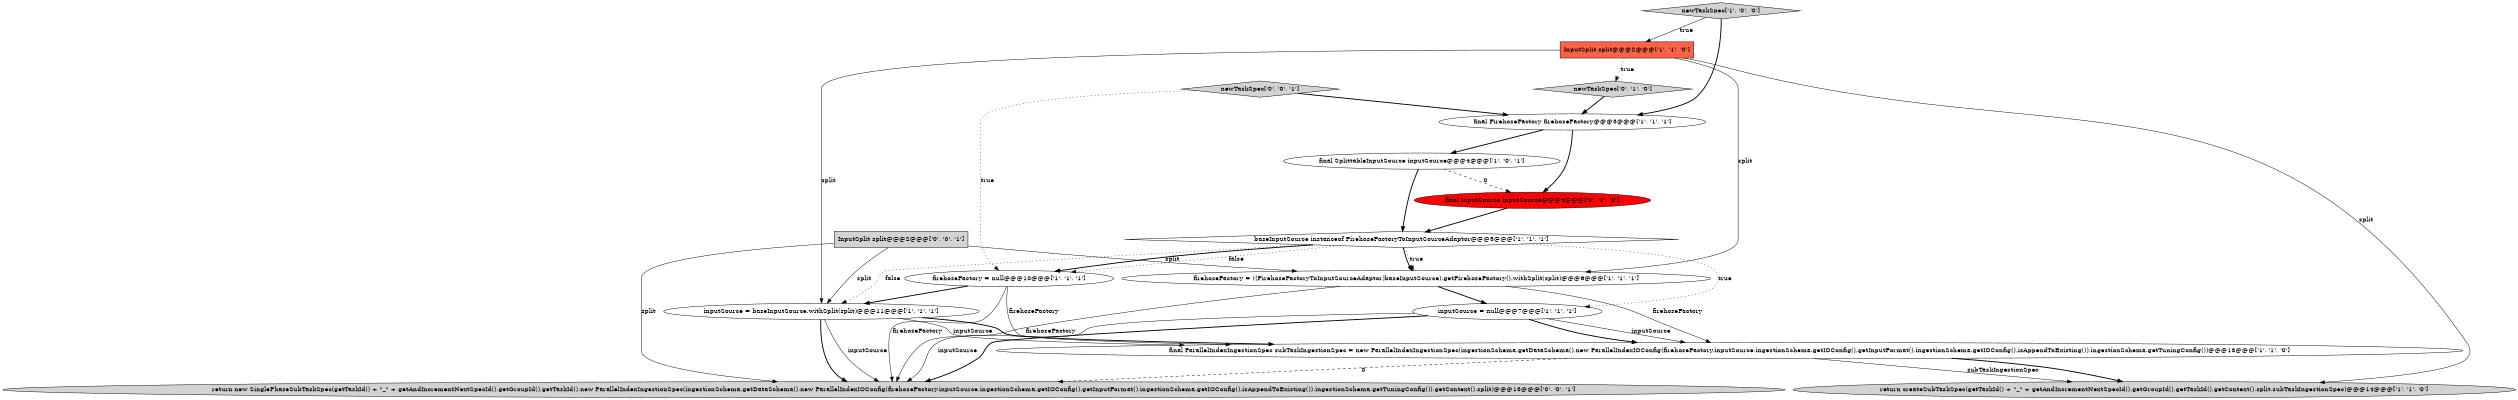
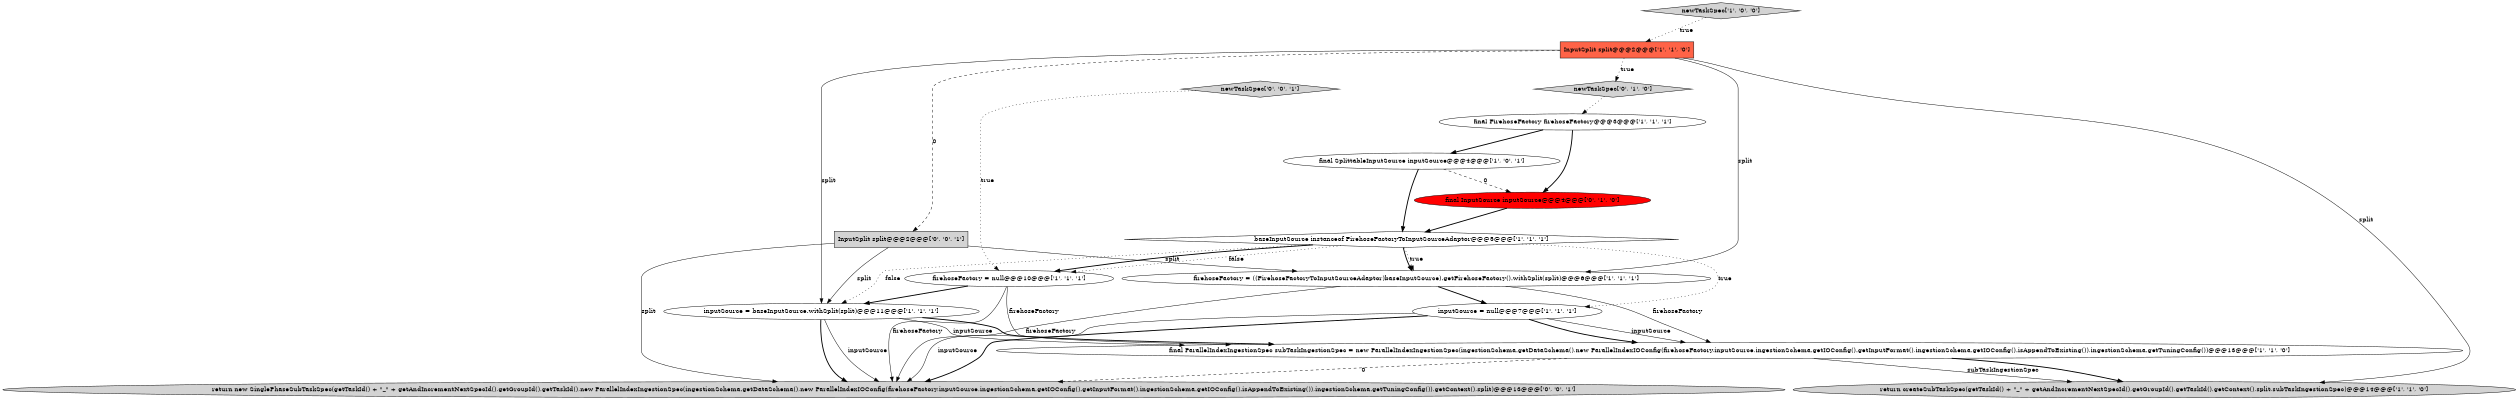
(1678, 29) -> (1678, 29)
none -> (1172, 59)
(1705, 87) -> none
(1400, 104) -> none
(1595, 104) -> (1595, 104)
